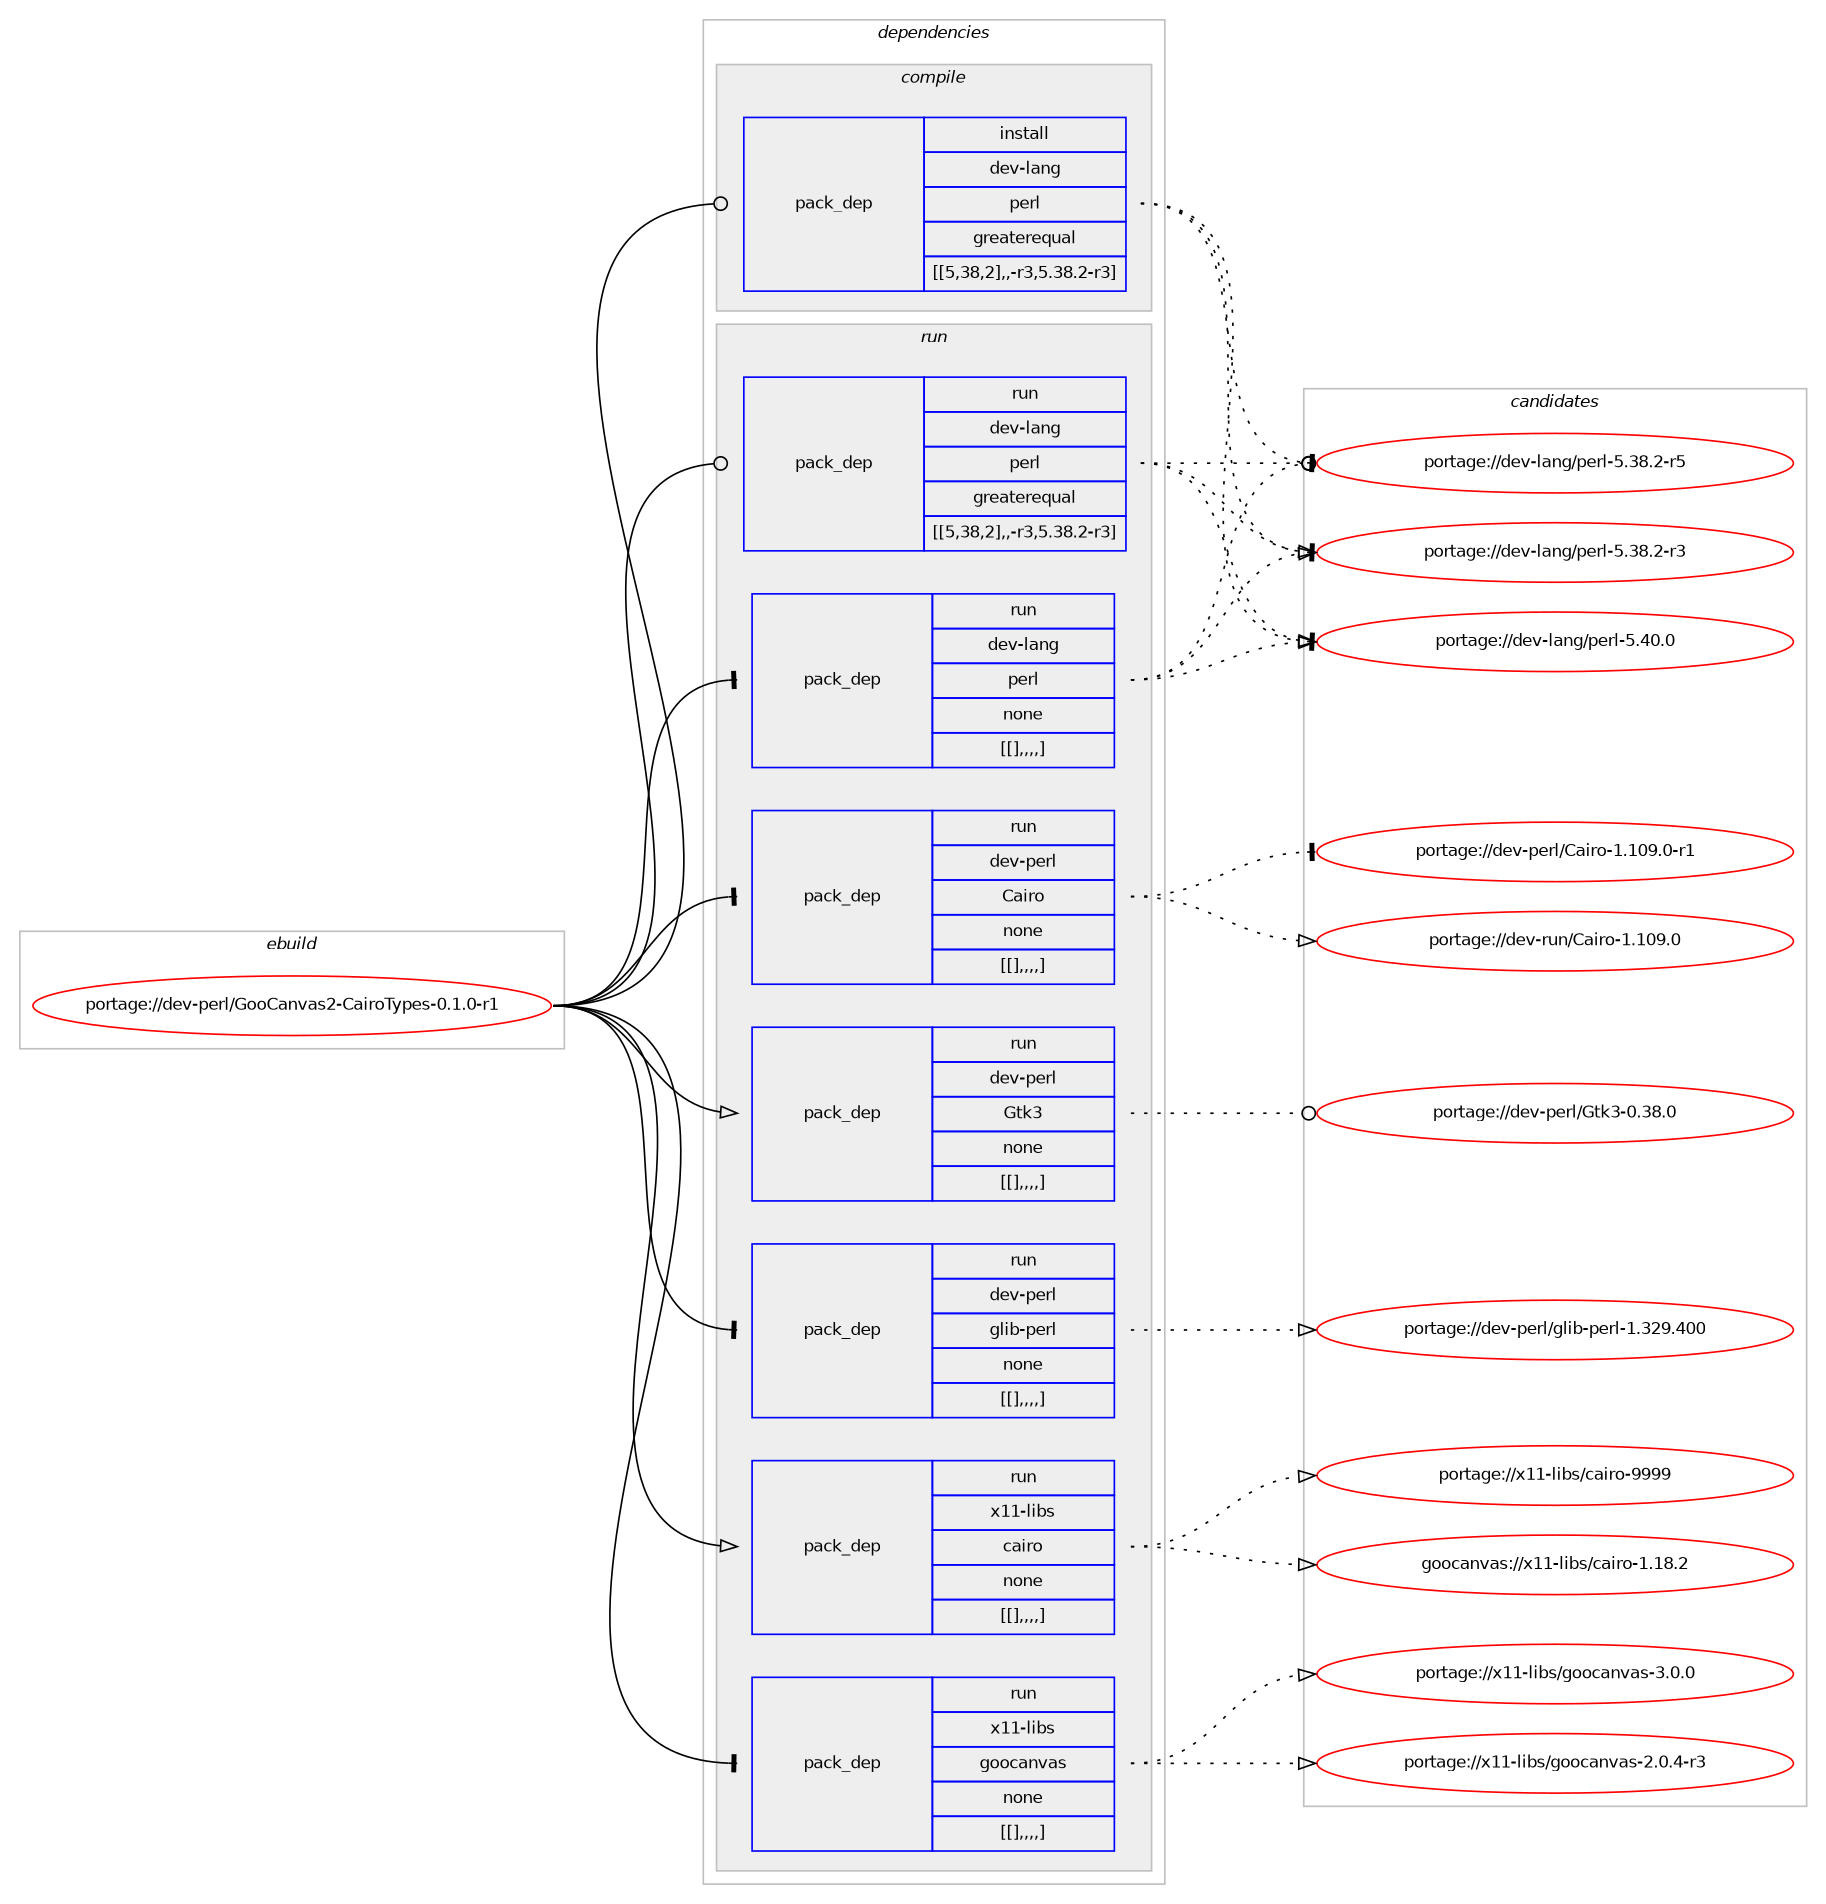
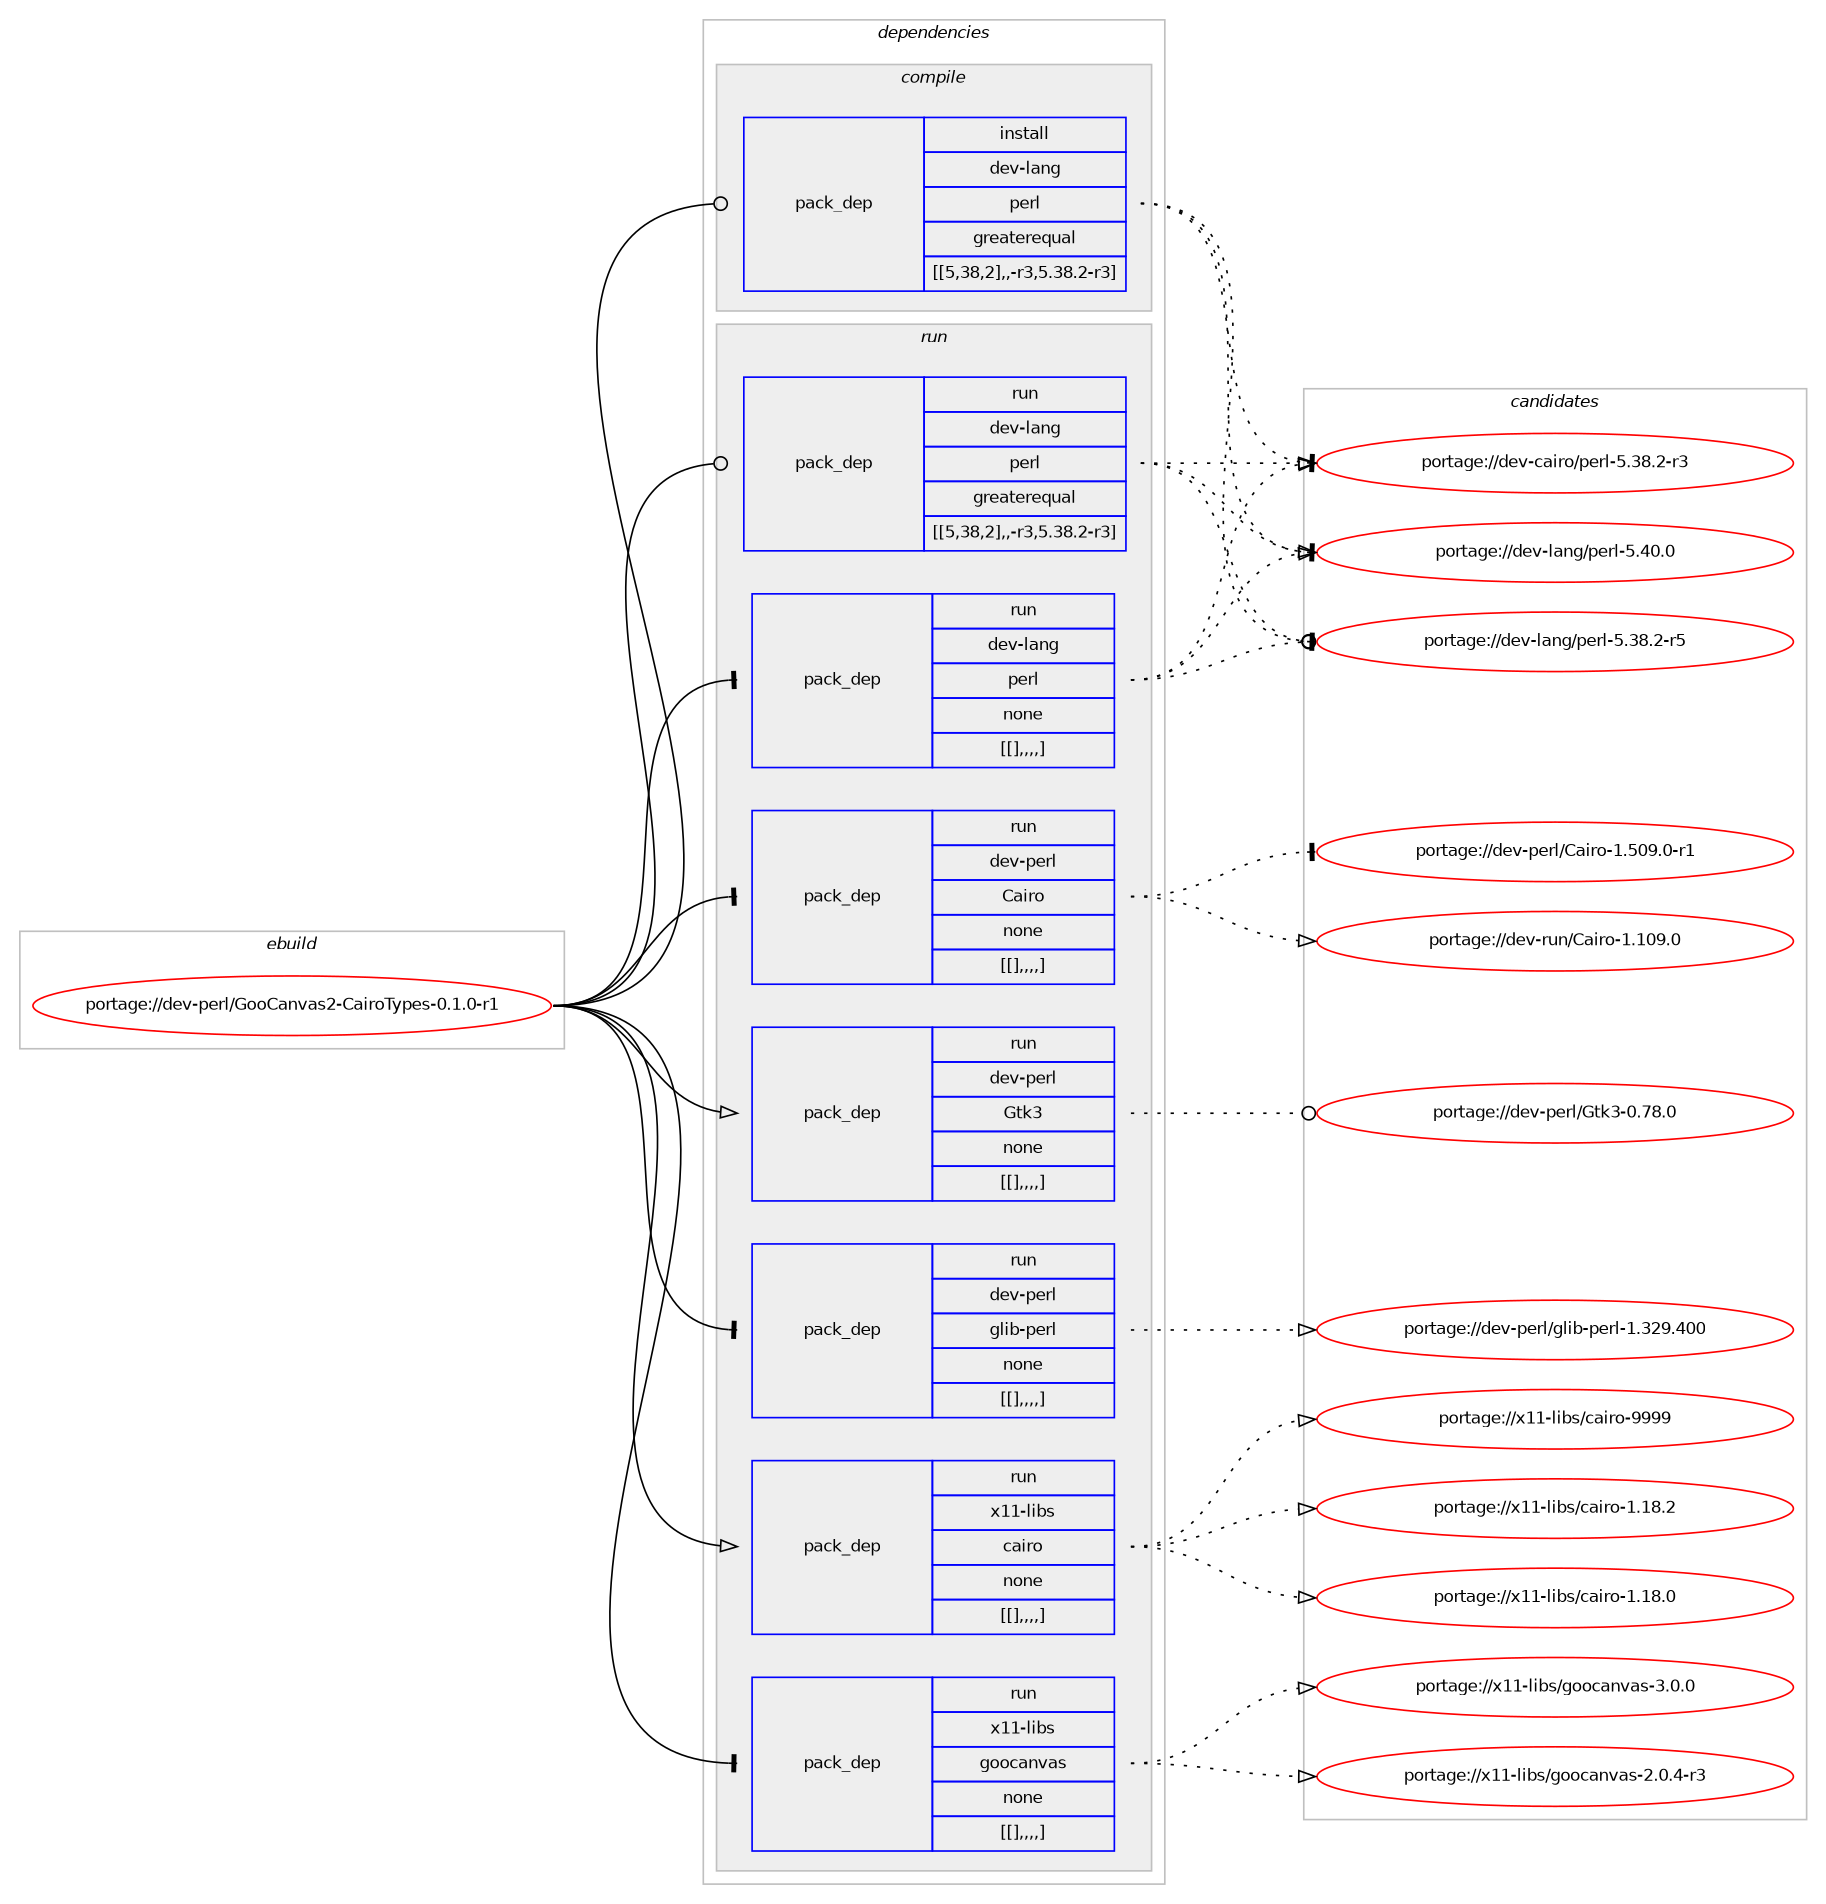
(1555, 552) -> (1555, 463)
(1555, 852) -> (1555, 852)
(1555, 1113) -> (1555, 1113)
(1555, 1565) -> (1555, 1509)
none -> (1555, 1598)
